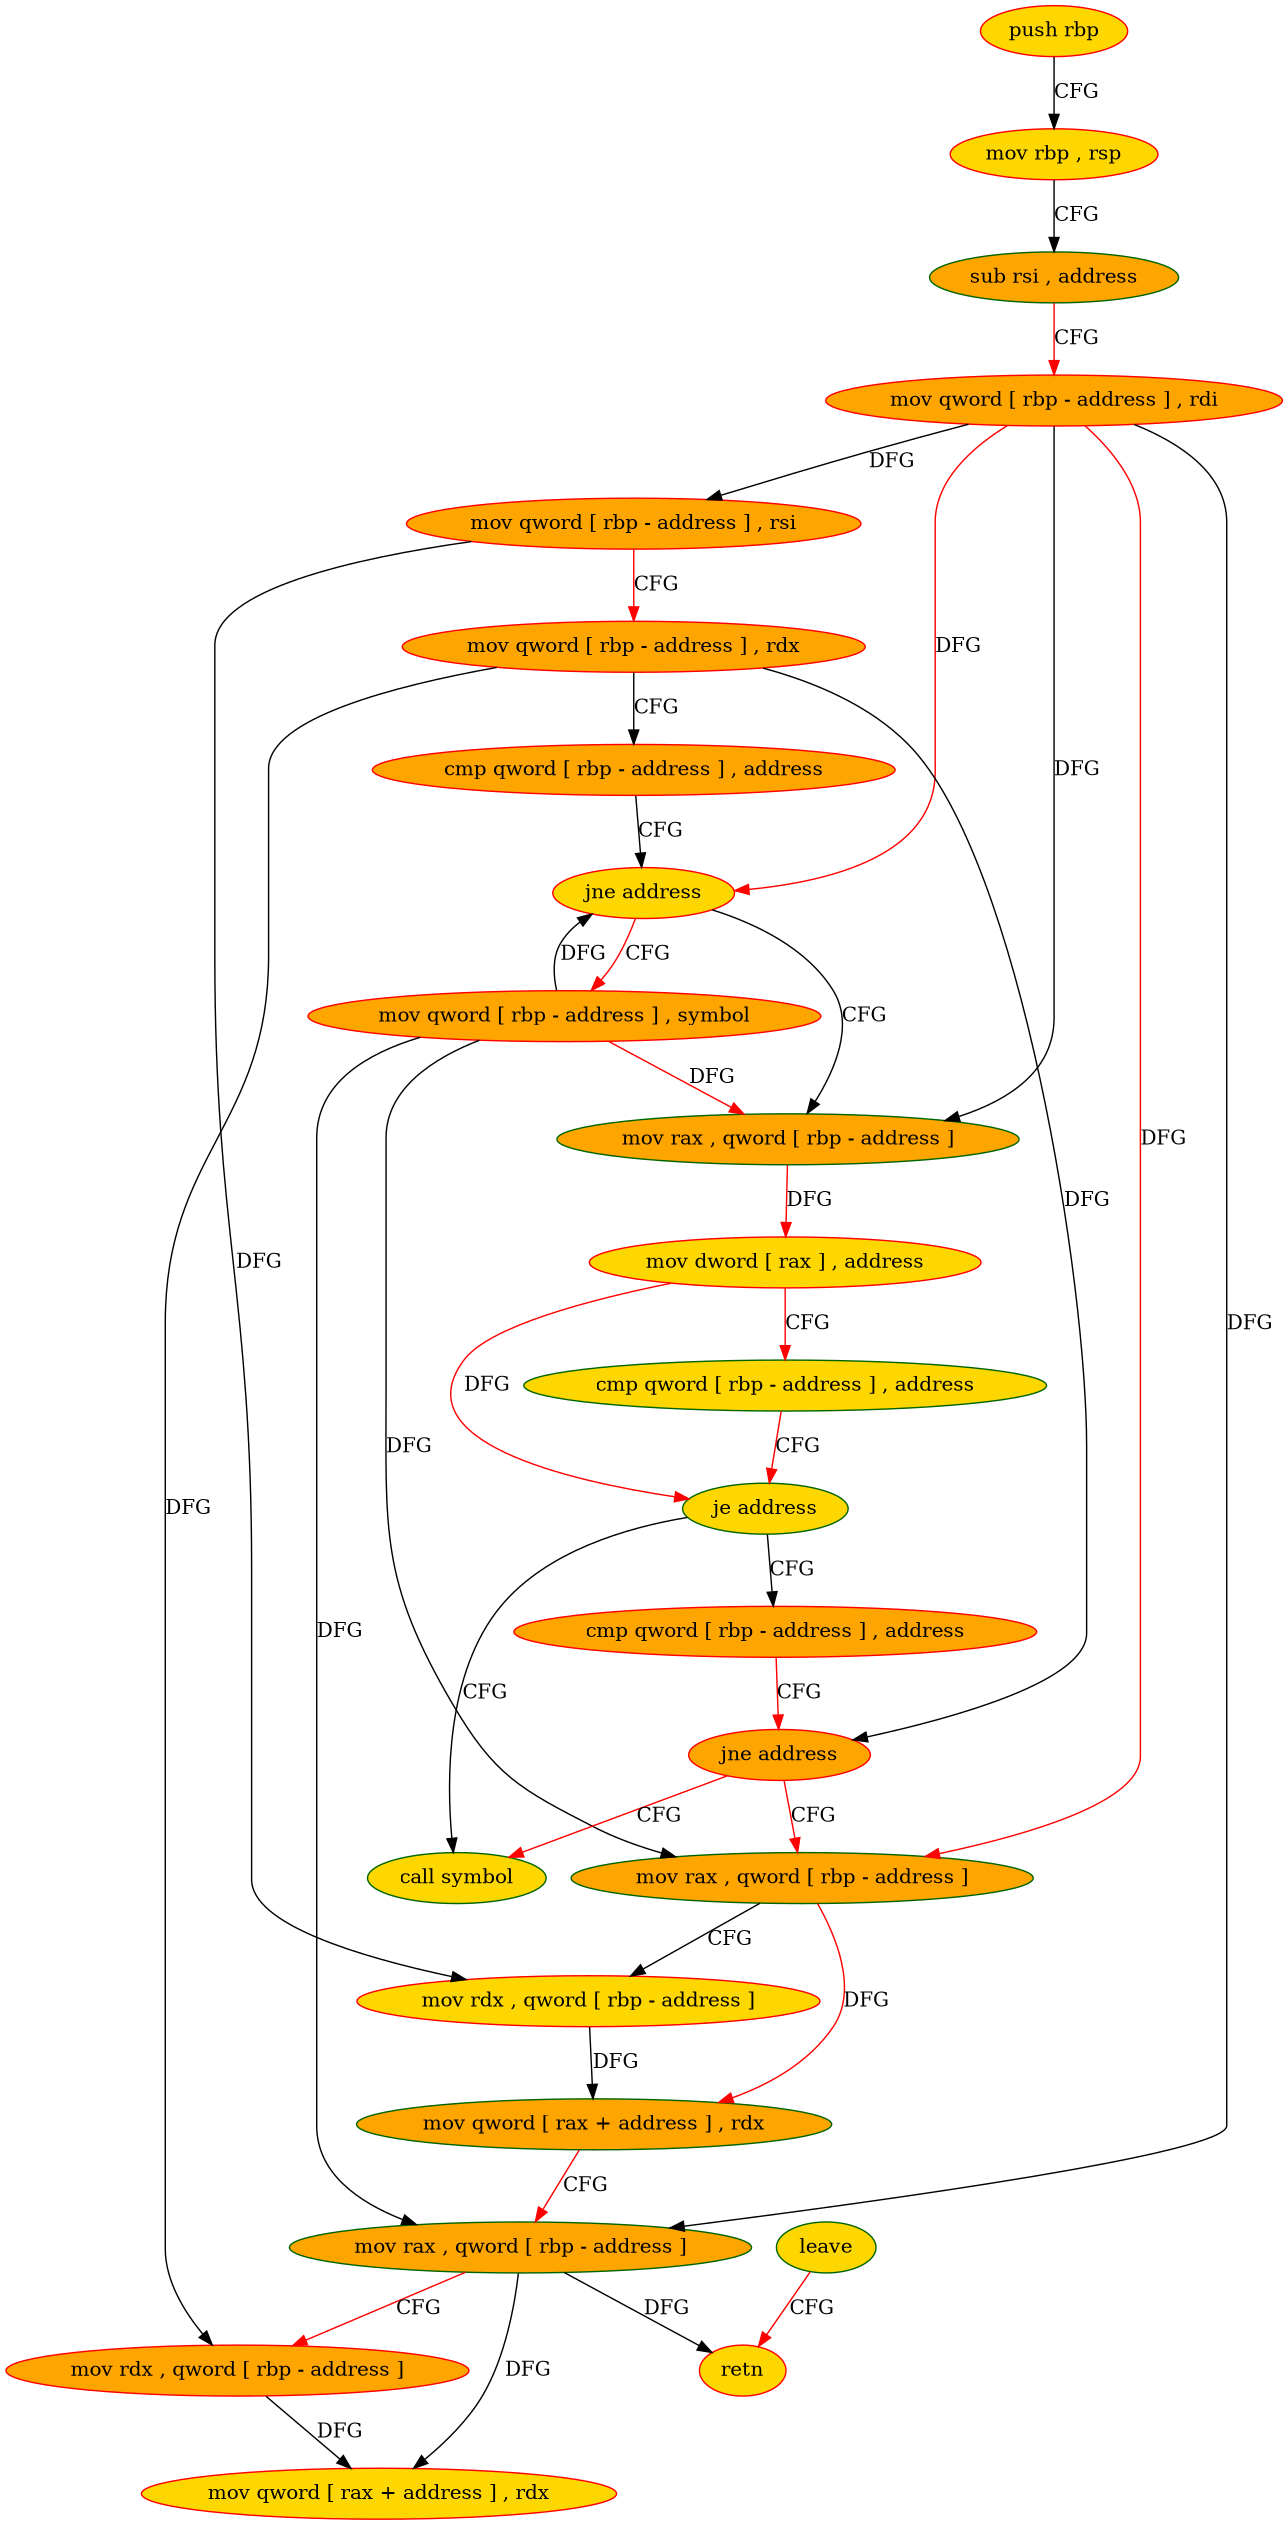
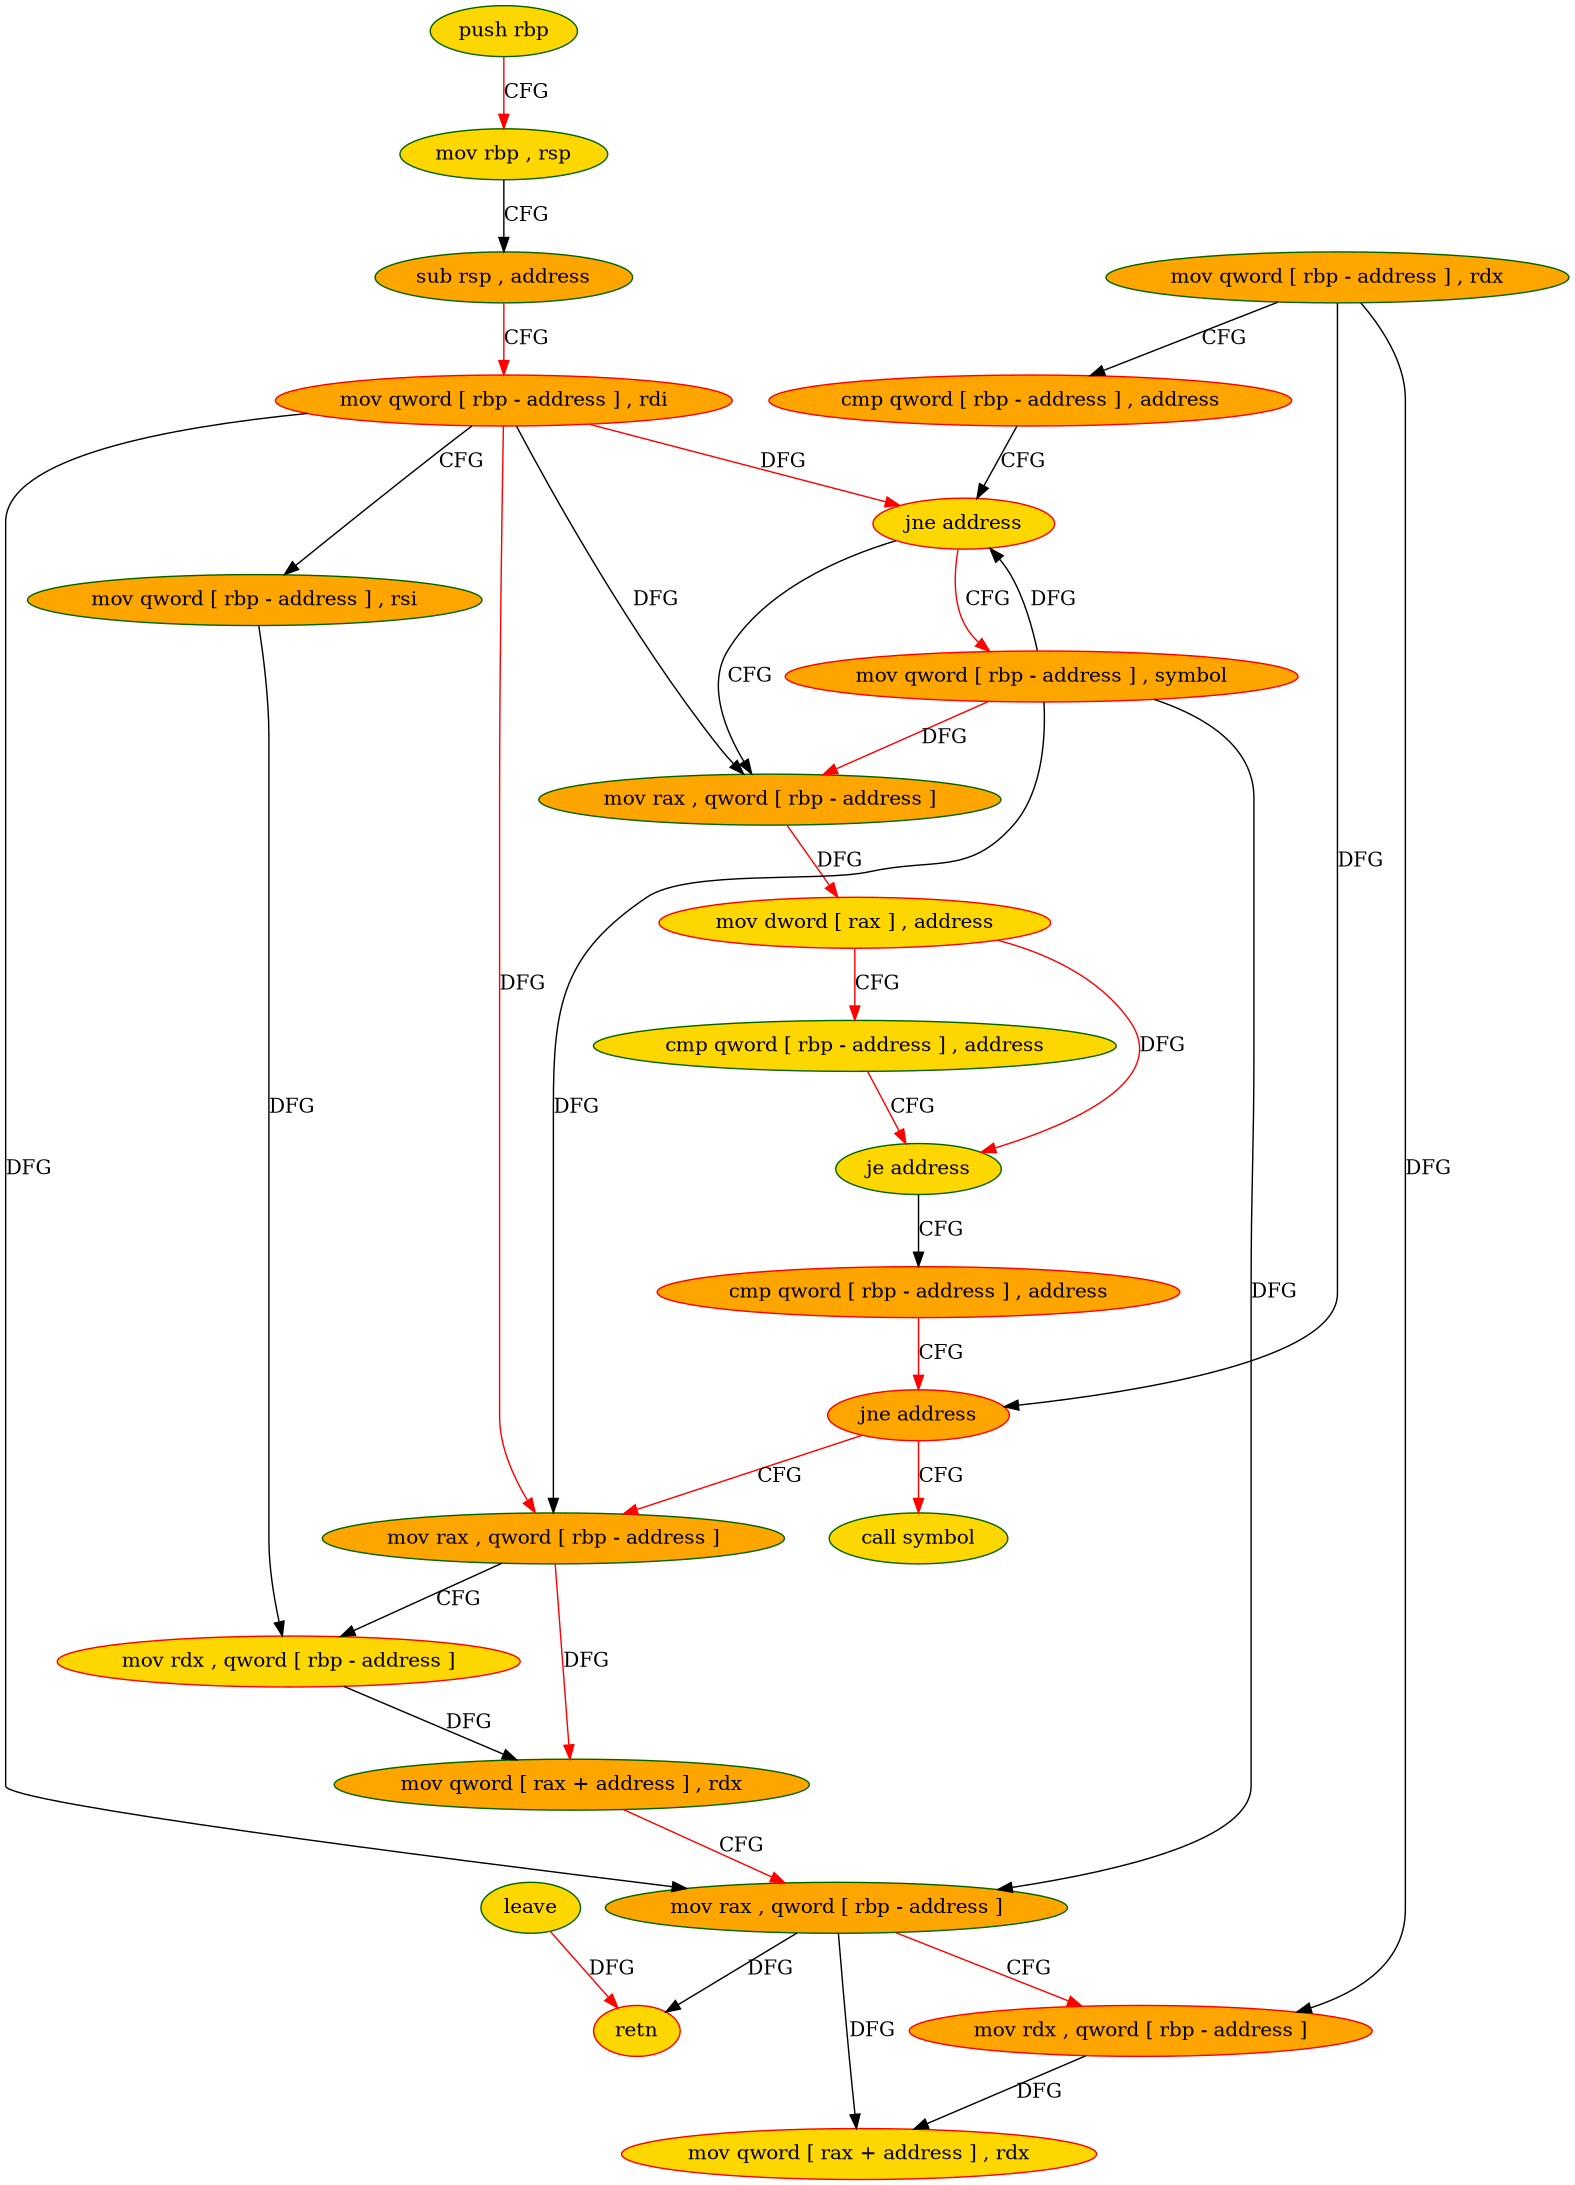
(1054, 31) -> (504, 31)
(1054, 86) -> (504, 86)
(1054, 154) -> (504, 154)
(1054, 277) -> (504, 277)
(892, 462) -> (461, 462)
(634, 524) -> (255, 600)
(634, 578) -> none
(634, 647) -> (1337, 277)
(492, 1619) -> none
(812, 2309) -> (612, 1969)
